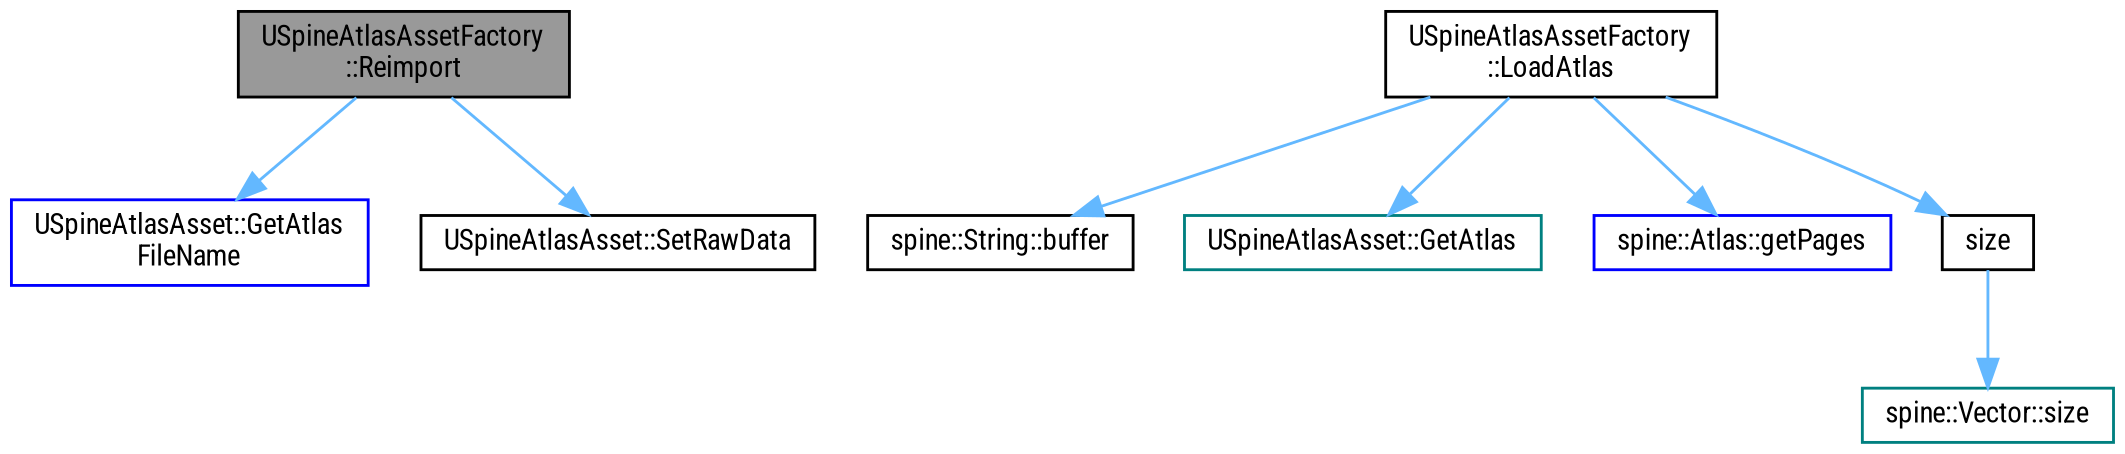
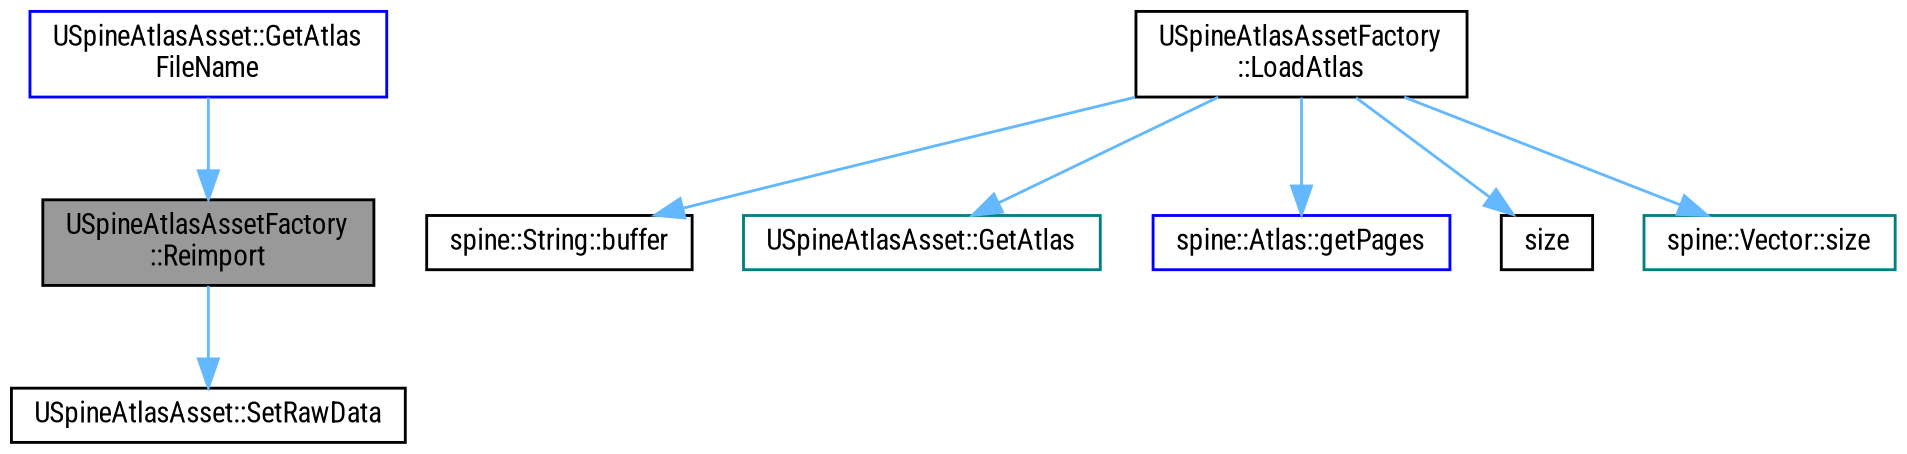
(308, 139) -> (208, 134)
(1988, 314) -> (1542, 151)
